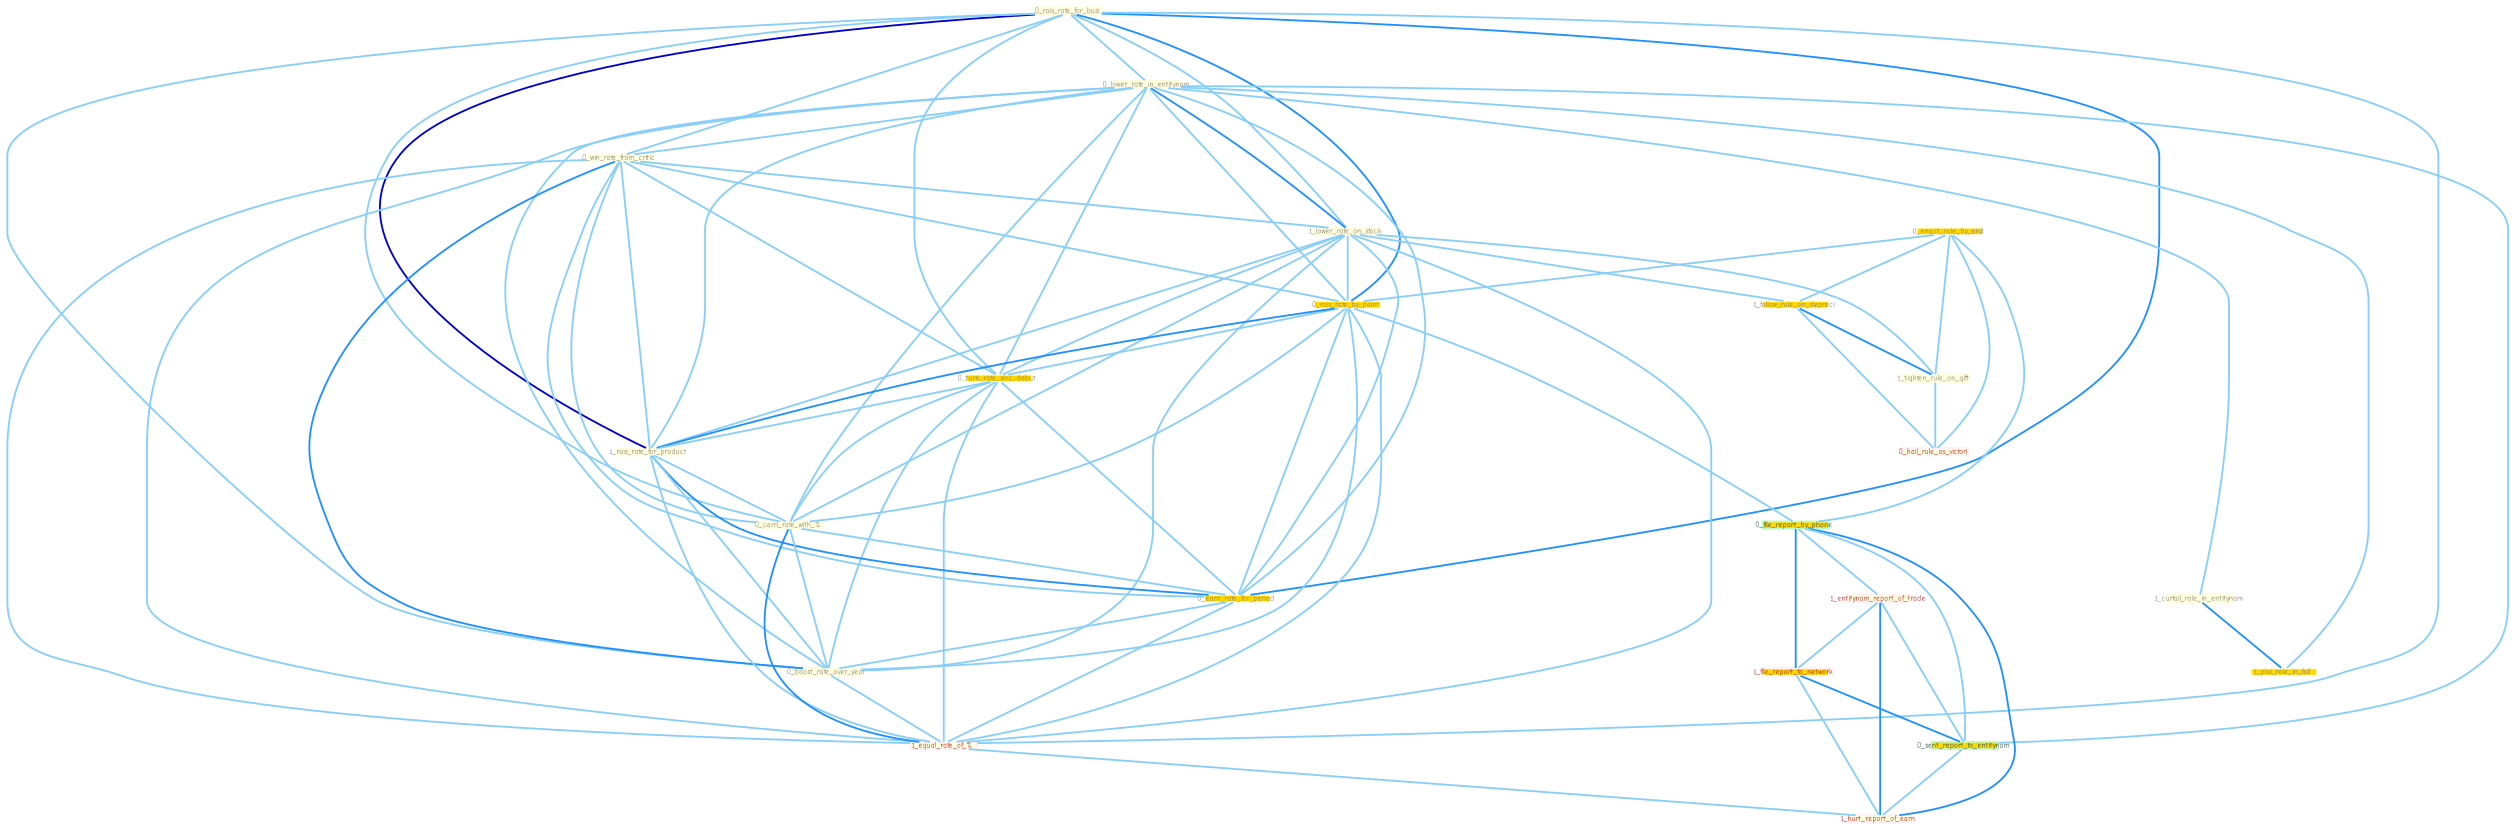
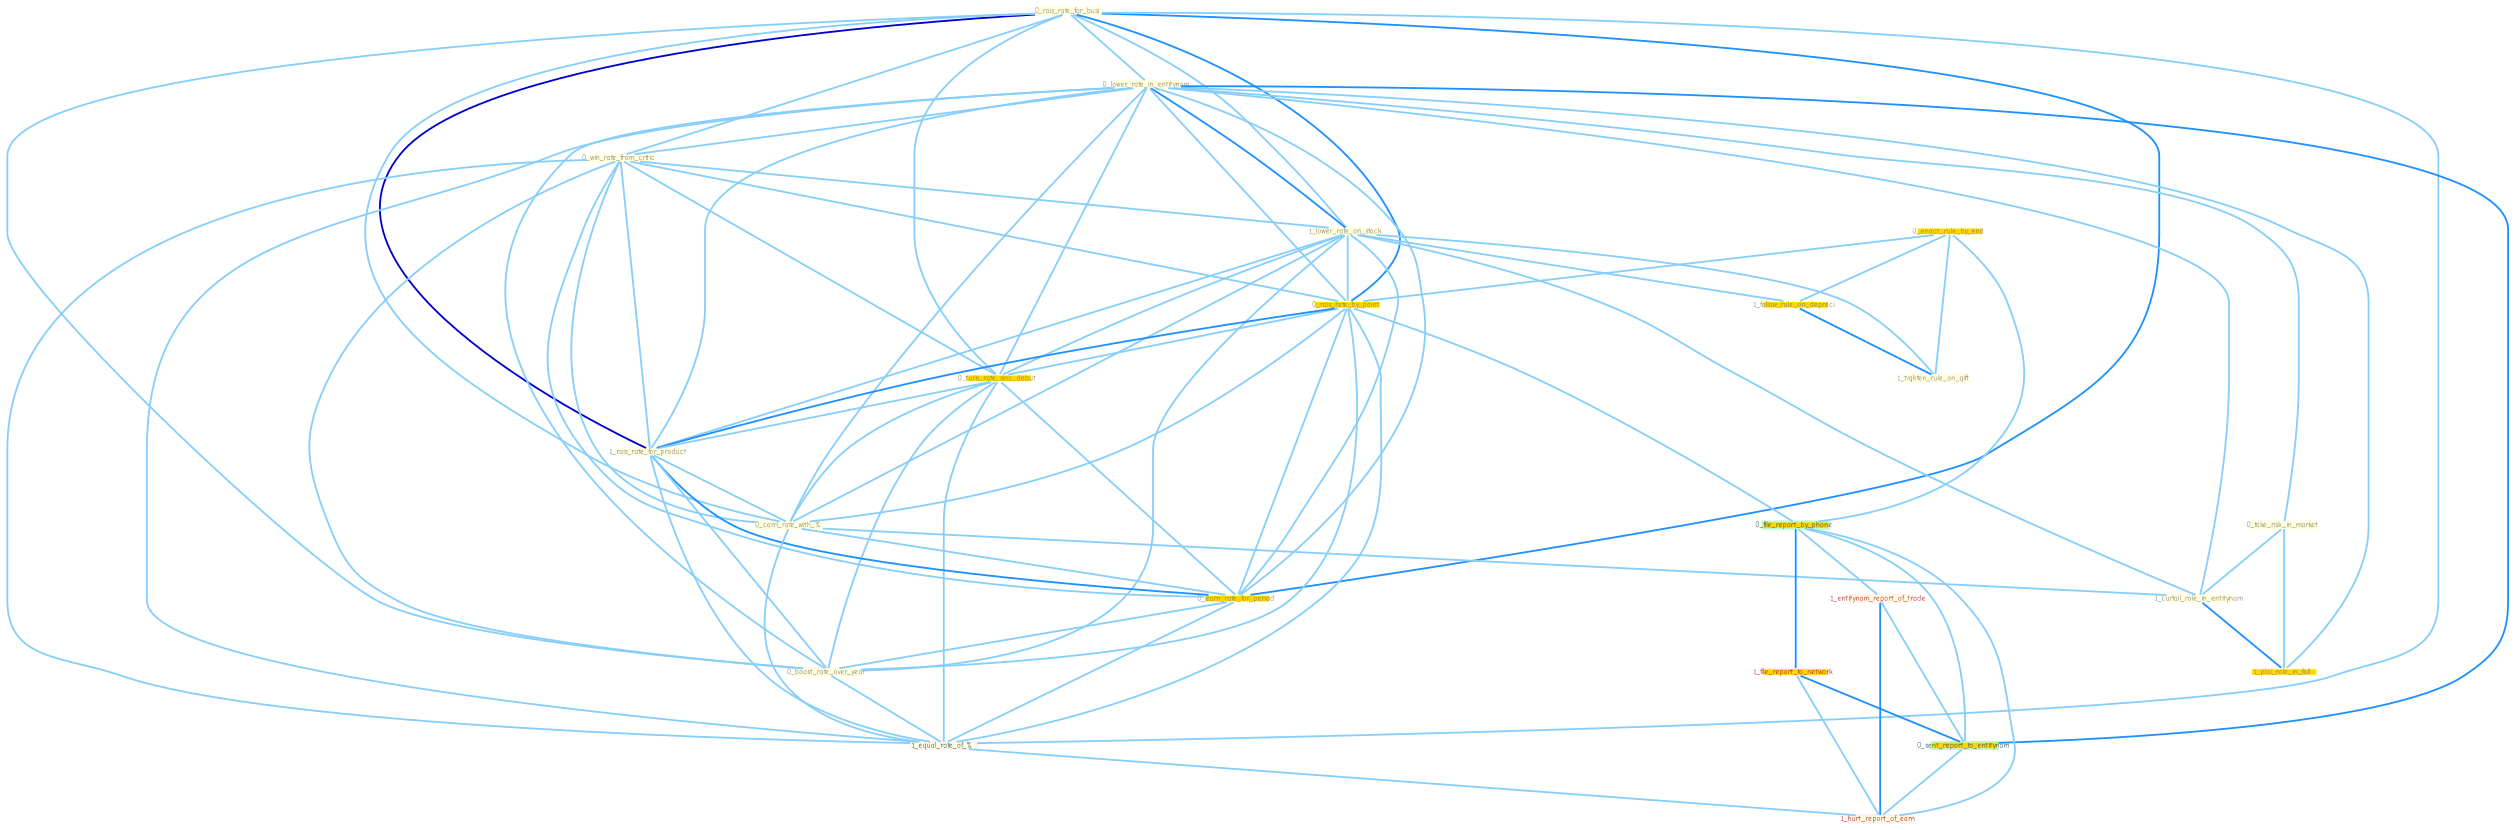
(2323, 148) -> (2323, 148)
(1935, 452) -> none
(329, 524) -> (329, 524)
none -> (2284, 525)
(809, 599) -> (1528, 564)
(1838, 635) -> none
(1633, 647) -> (1782, 399)
(768, 650) -> (768, 650)
(1997, 656) -> (1997, 656)
(944, 745) -> (944, 745)
